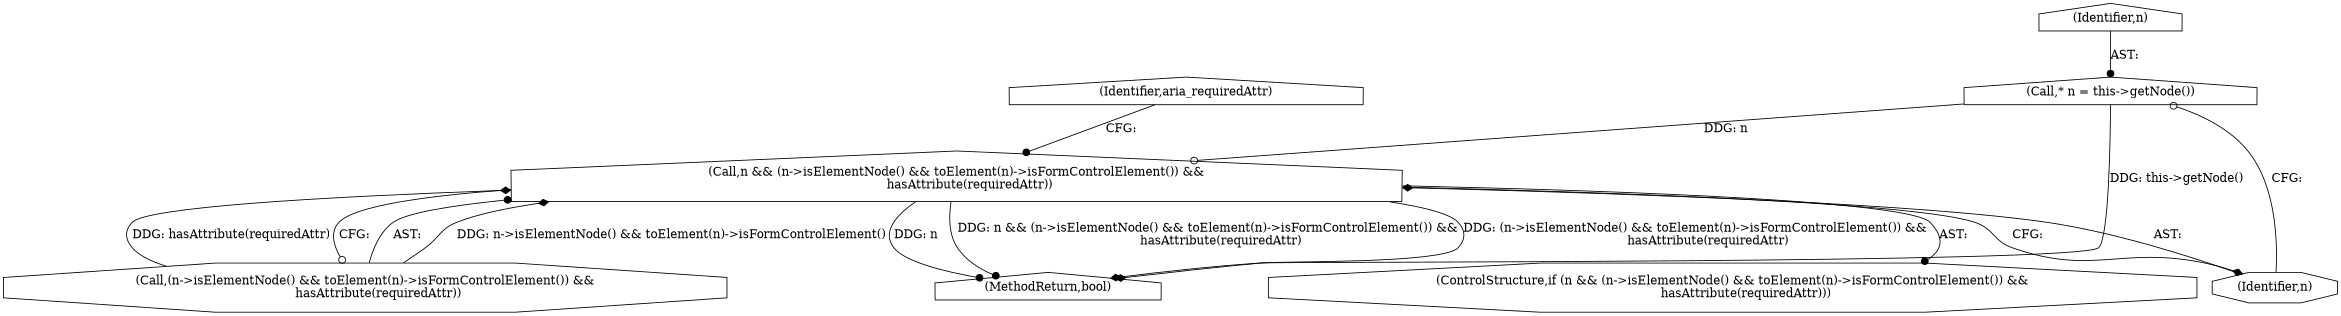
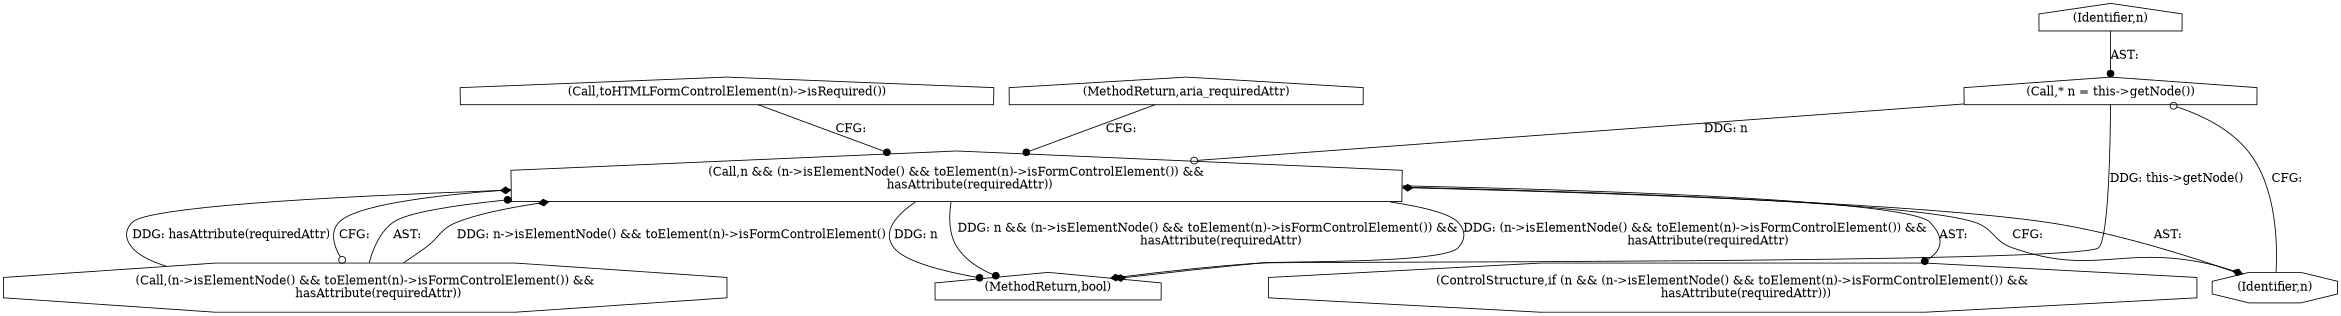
none -> (727, 92)
(1186, 92) -> (1186, 92)
